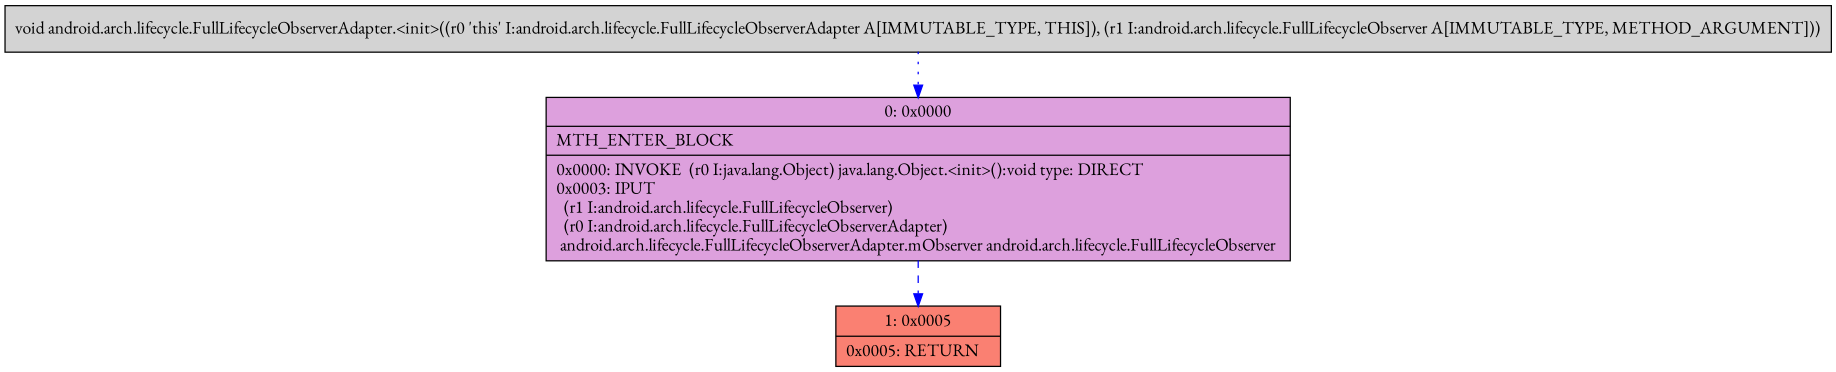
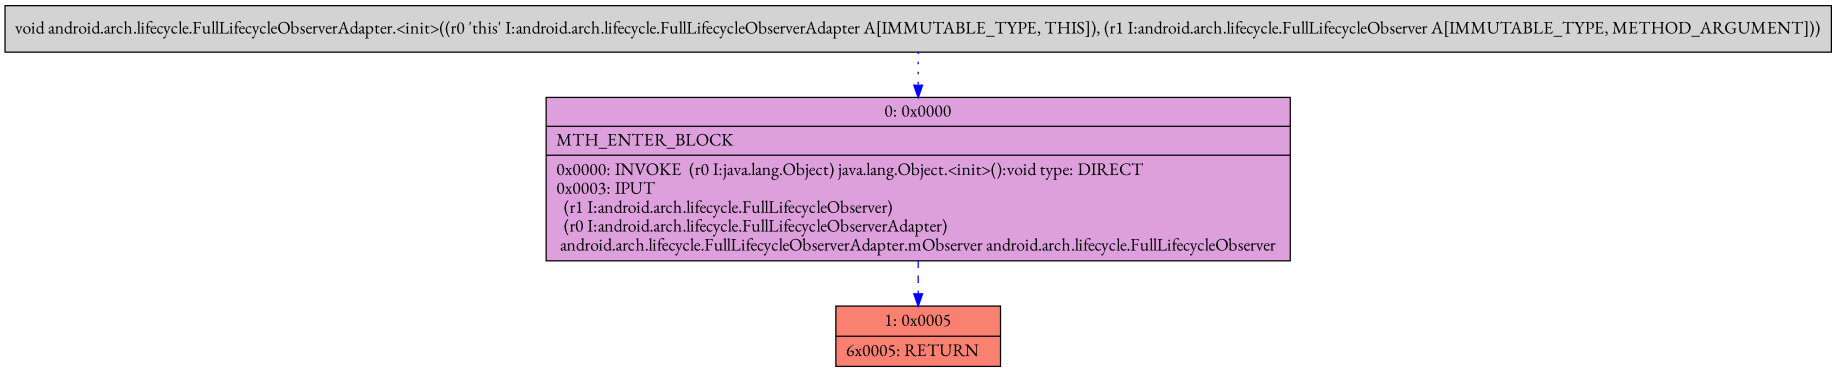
(918, 351) -> (918, 351)
